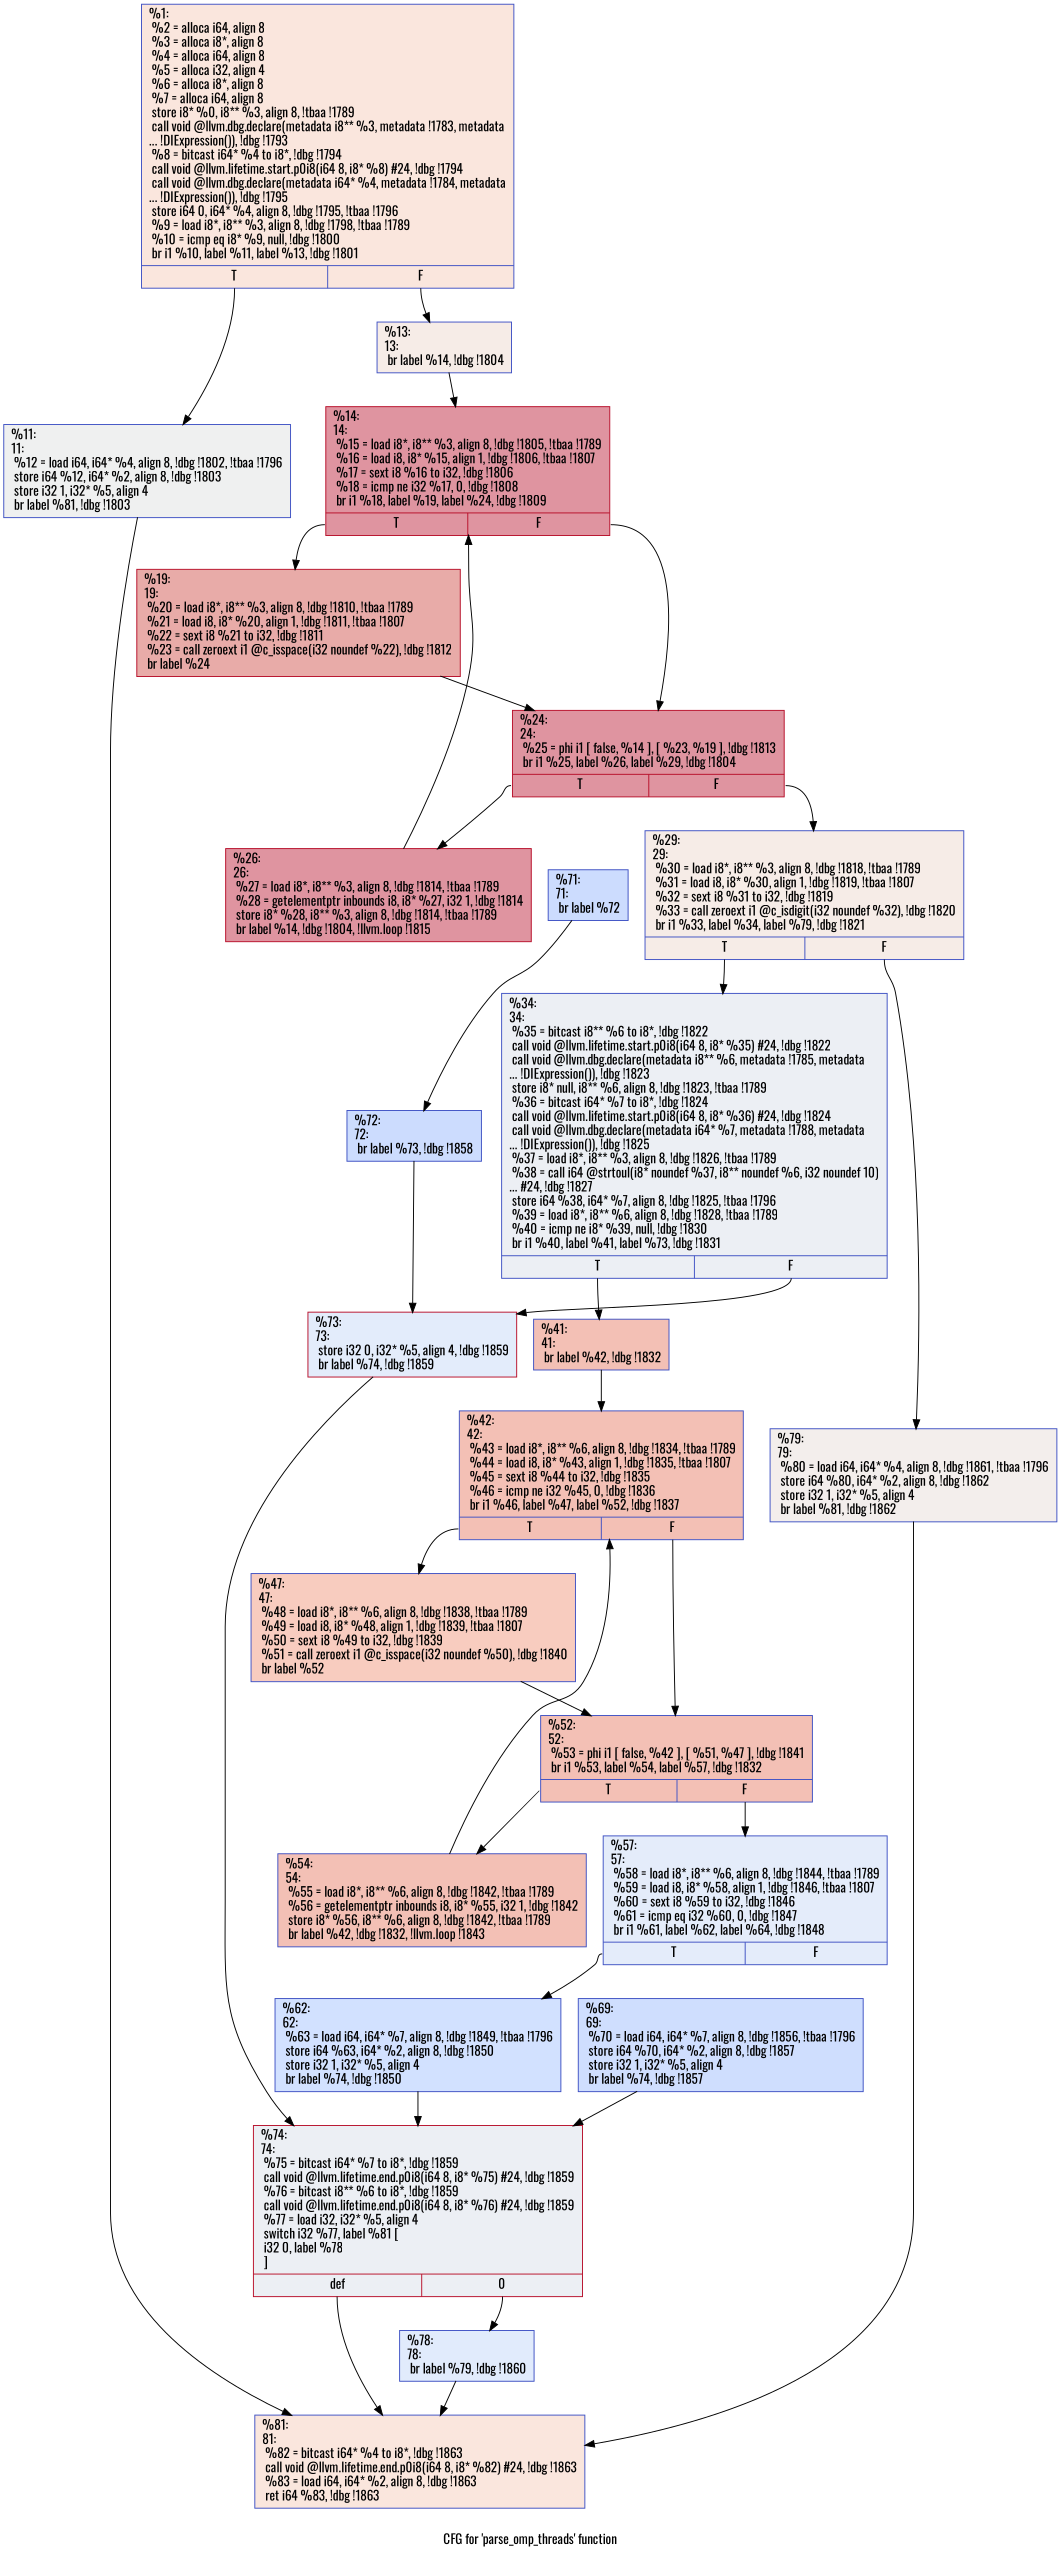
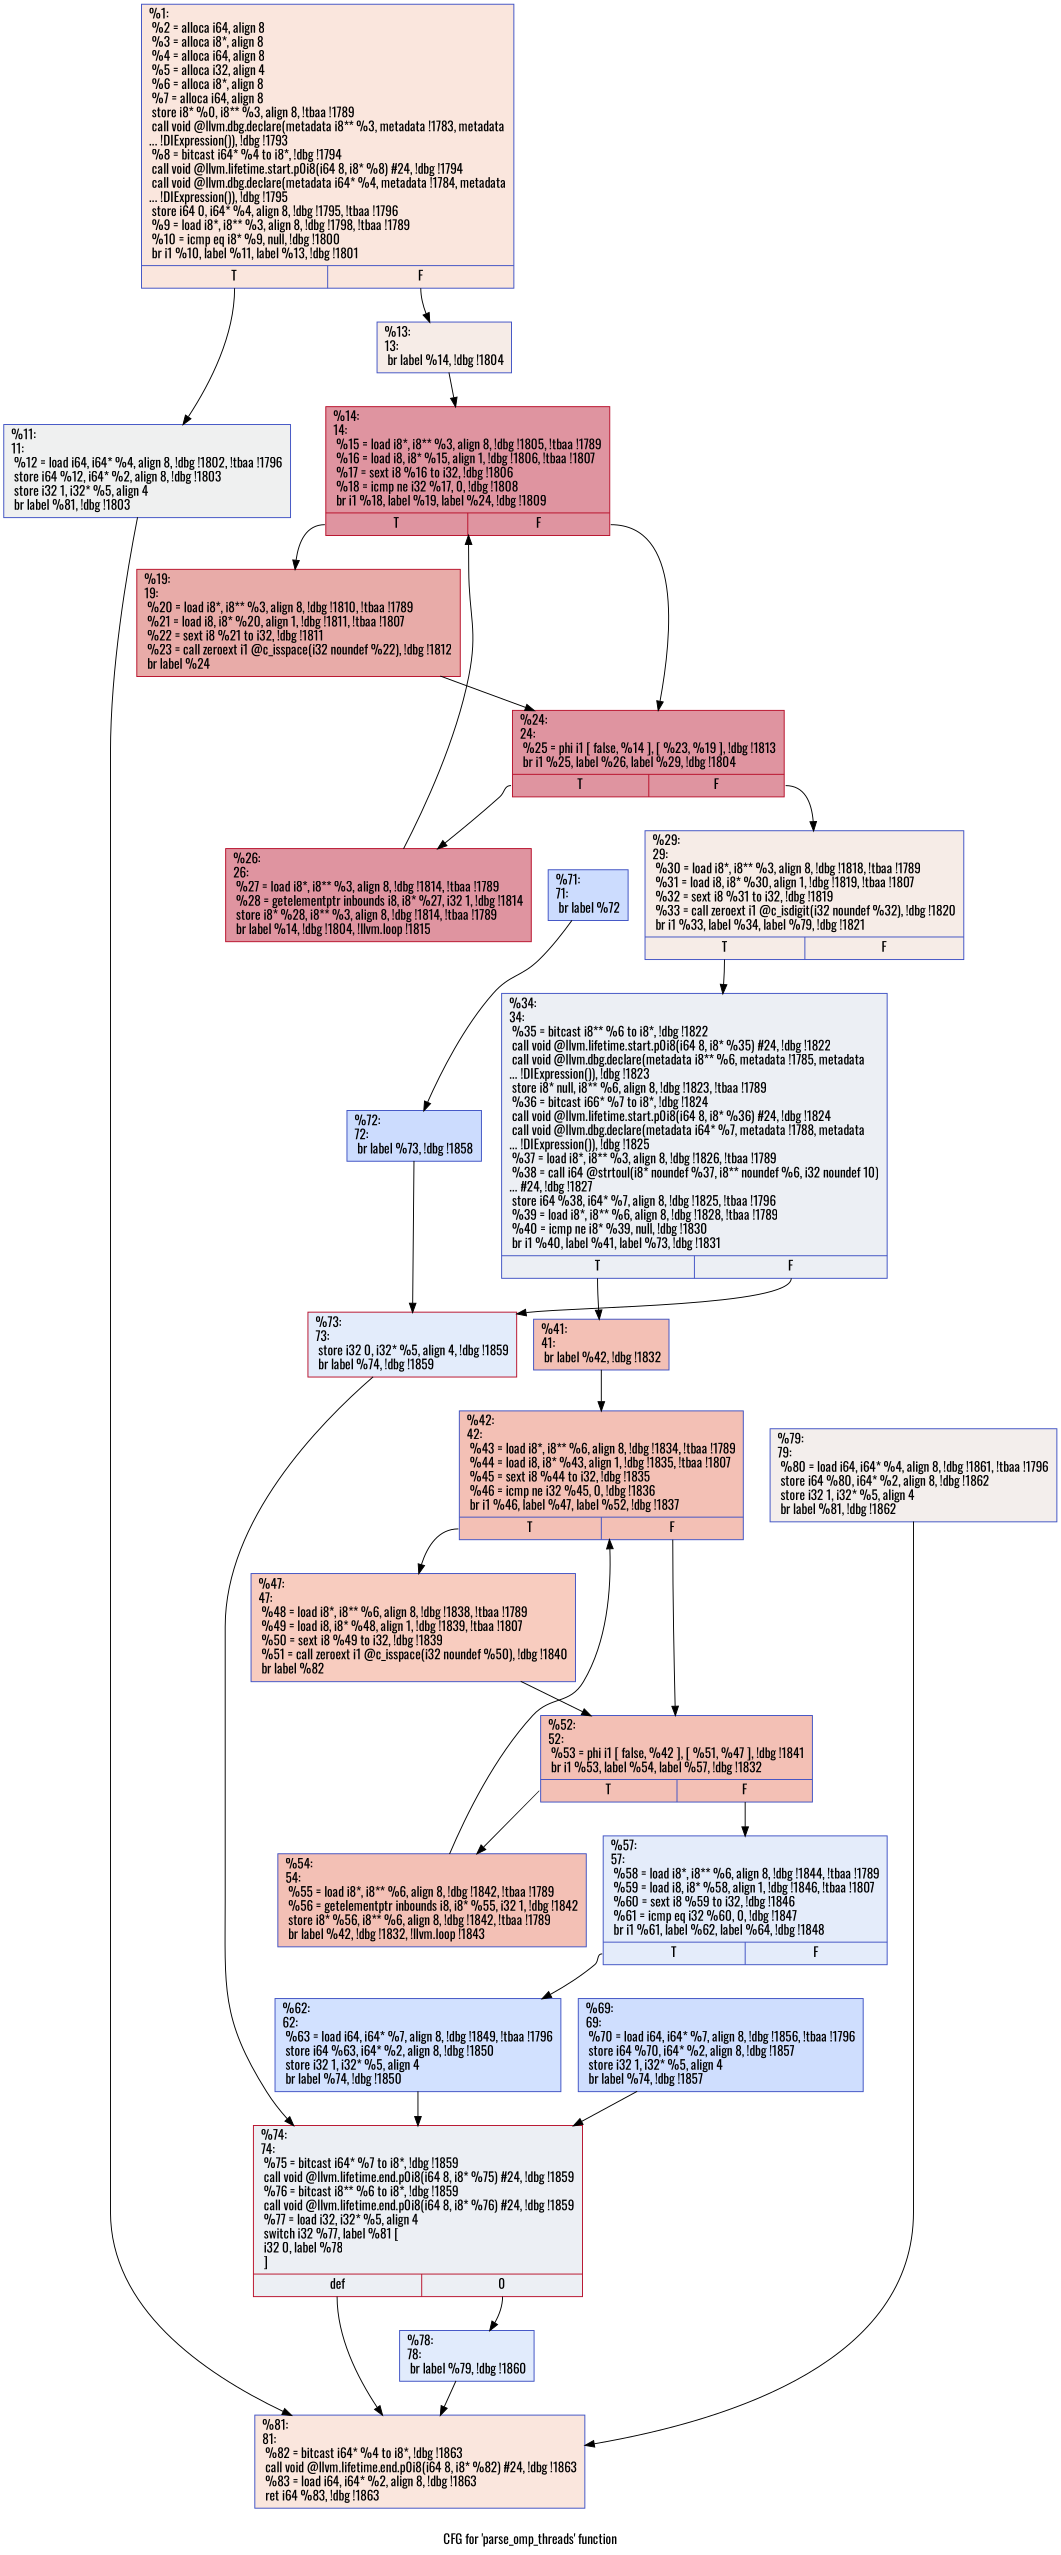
(609, 1103) -> (609, 1103)
(916, 1188) -> none
(291, 1669) -> (291, 1669)
